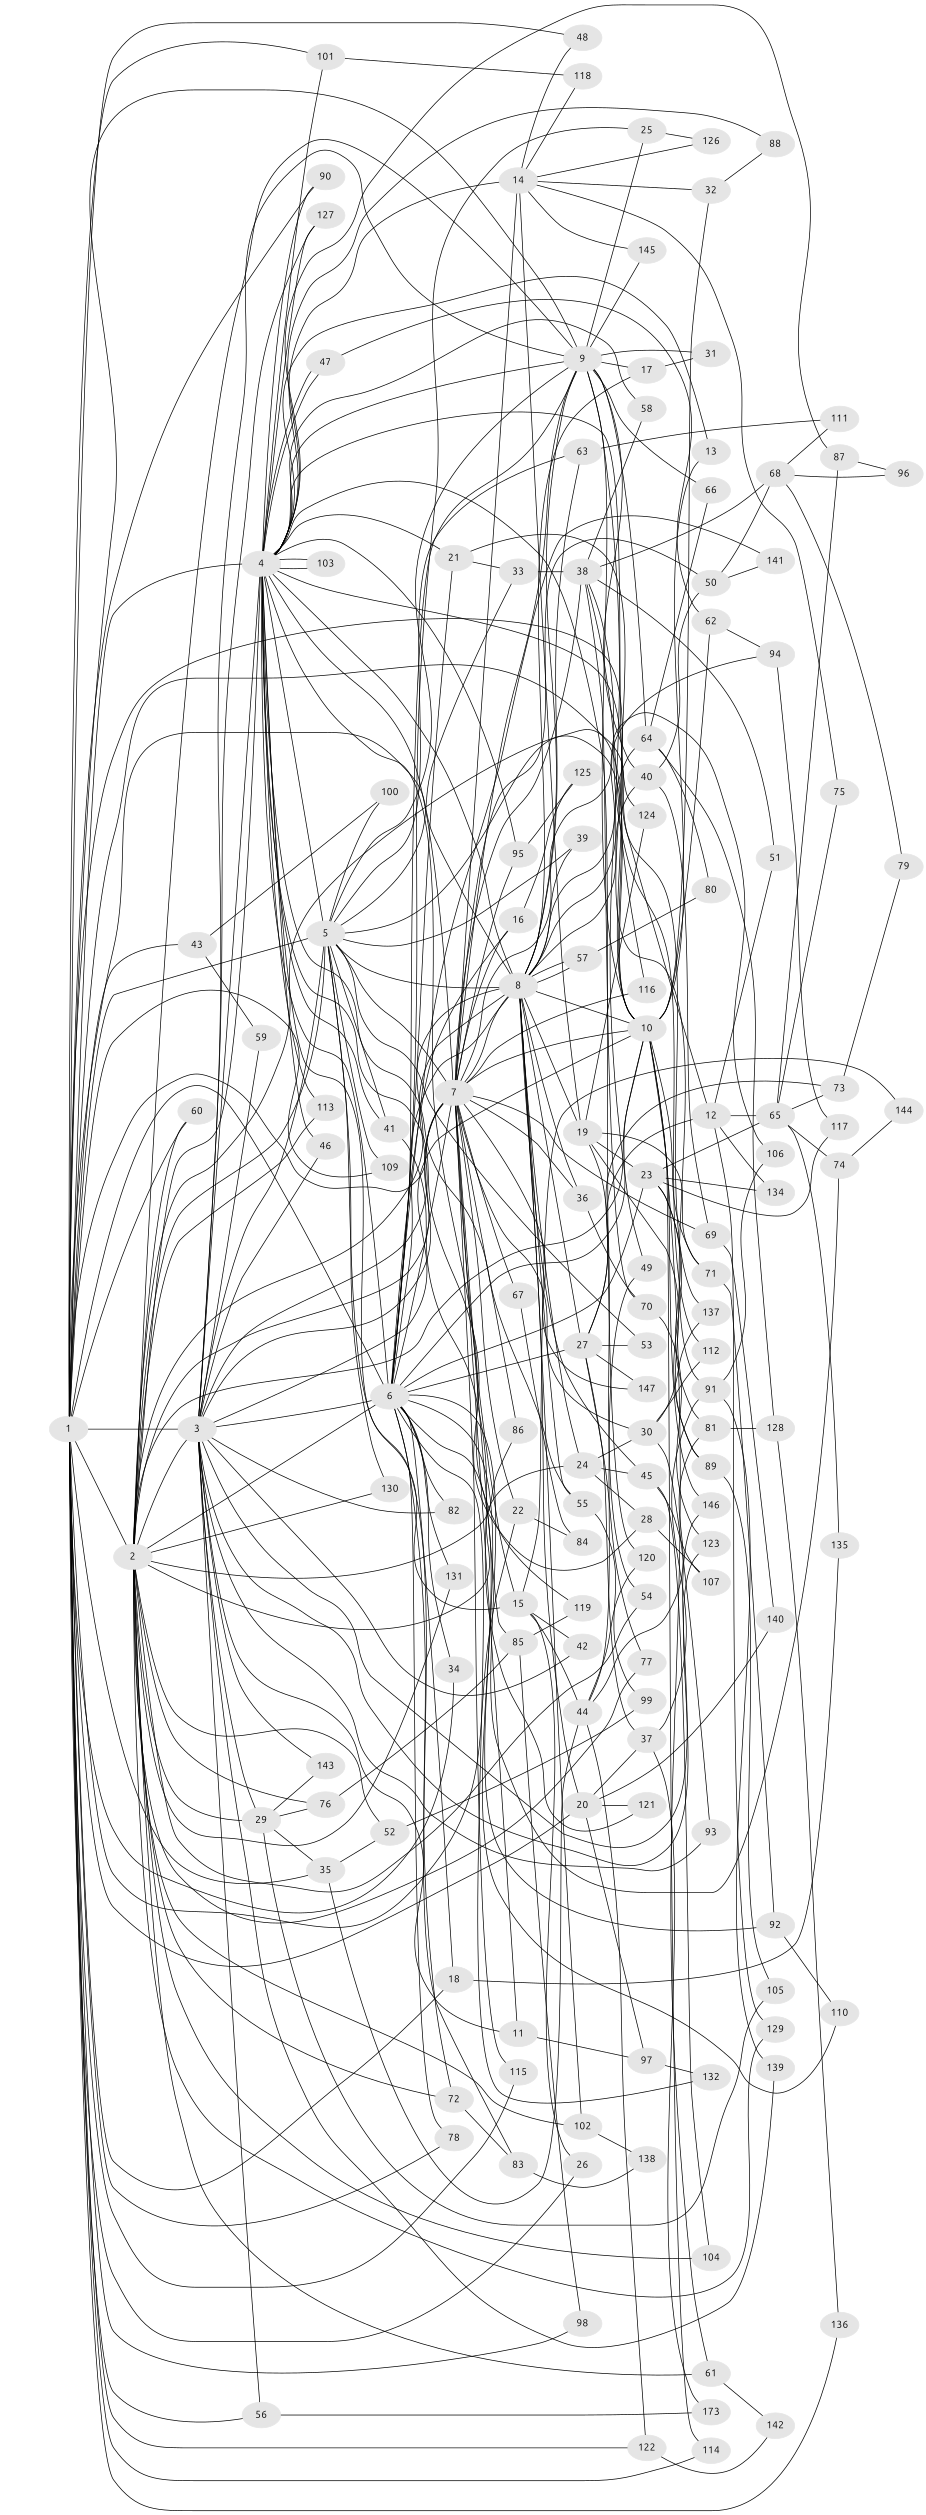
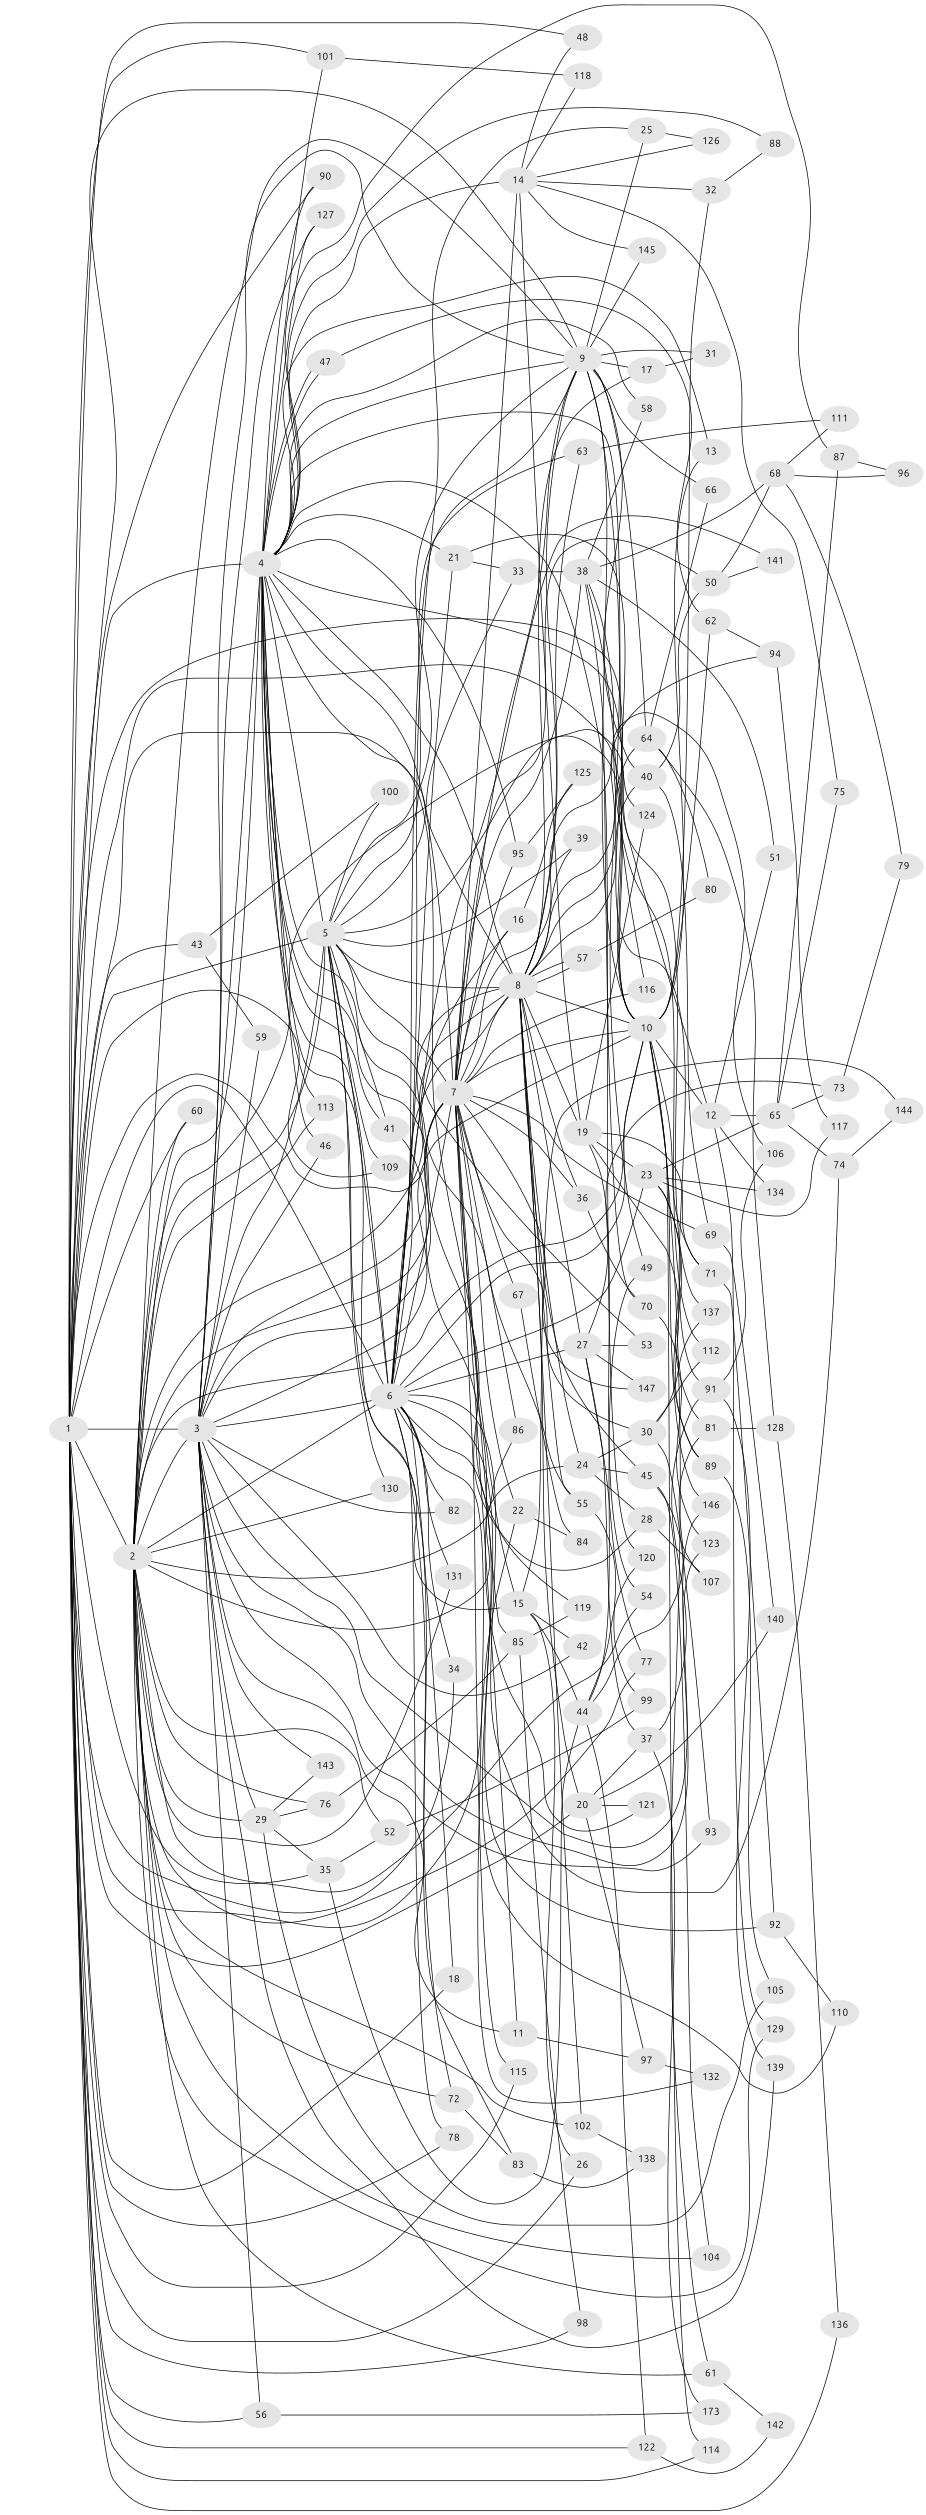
(326, 564) -> none
(631, 1153) -> (669, 1058)
none -> (362, 1164)
(840, 1545) -> none
